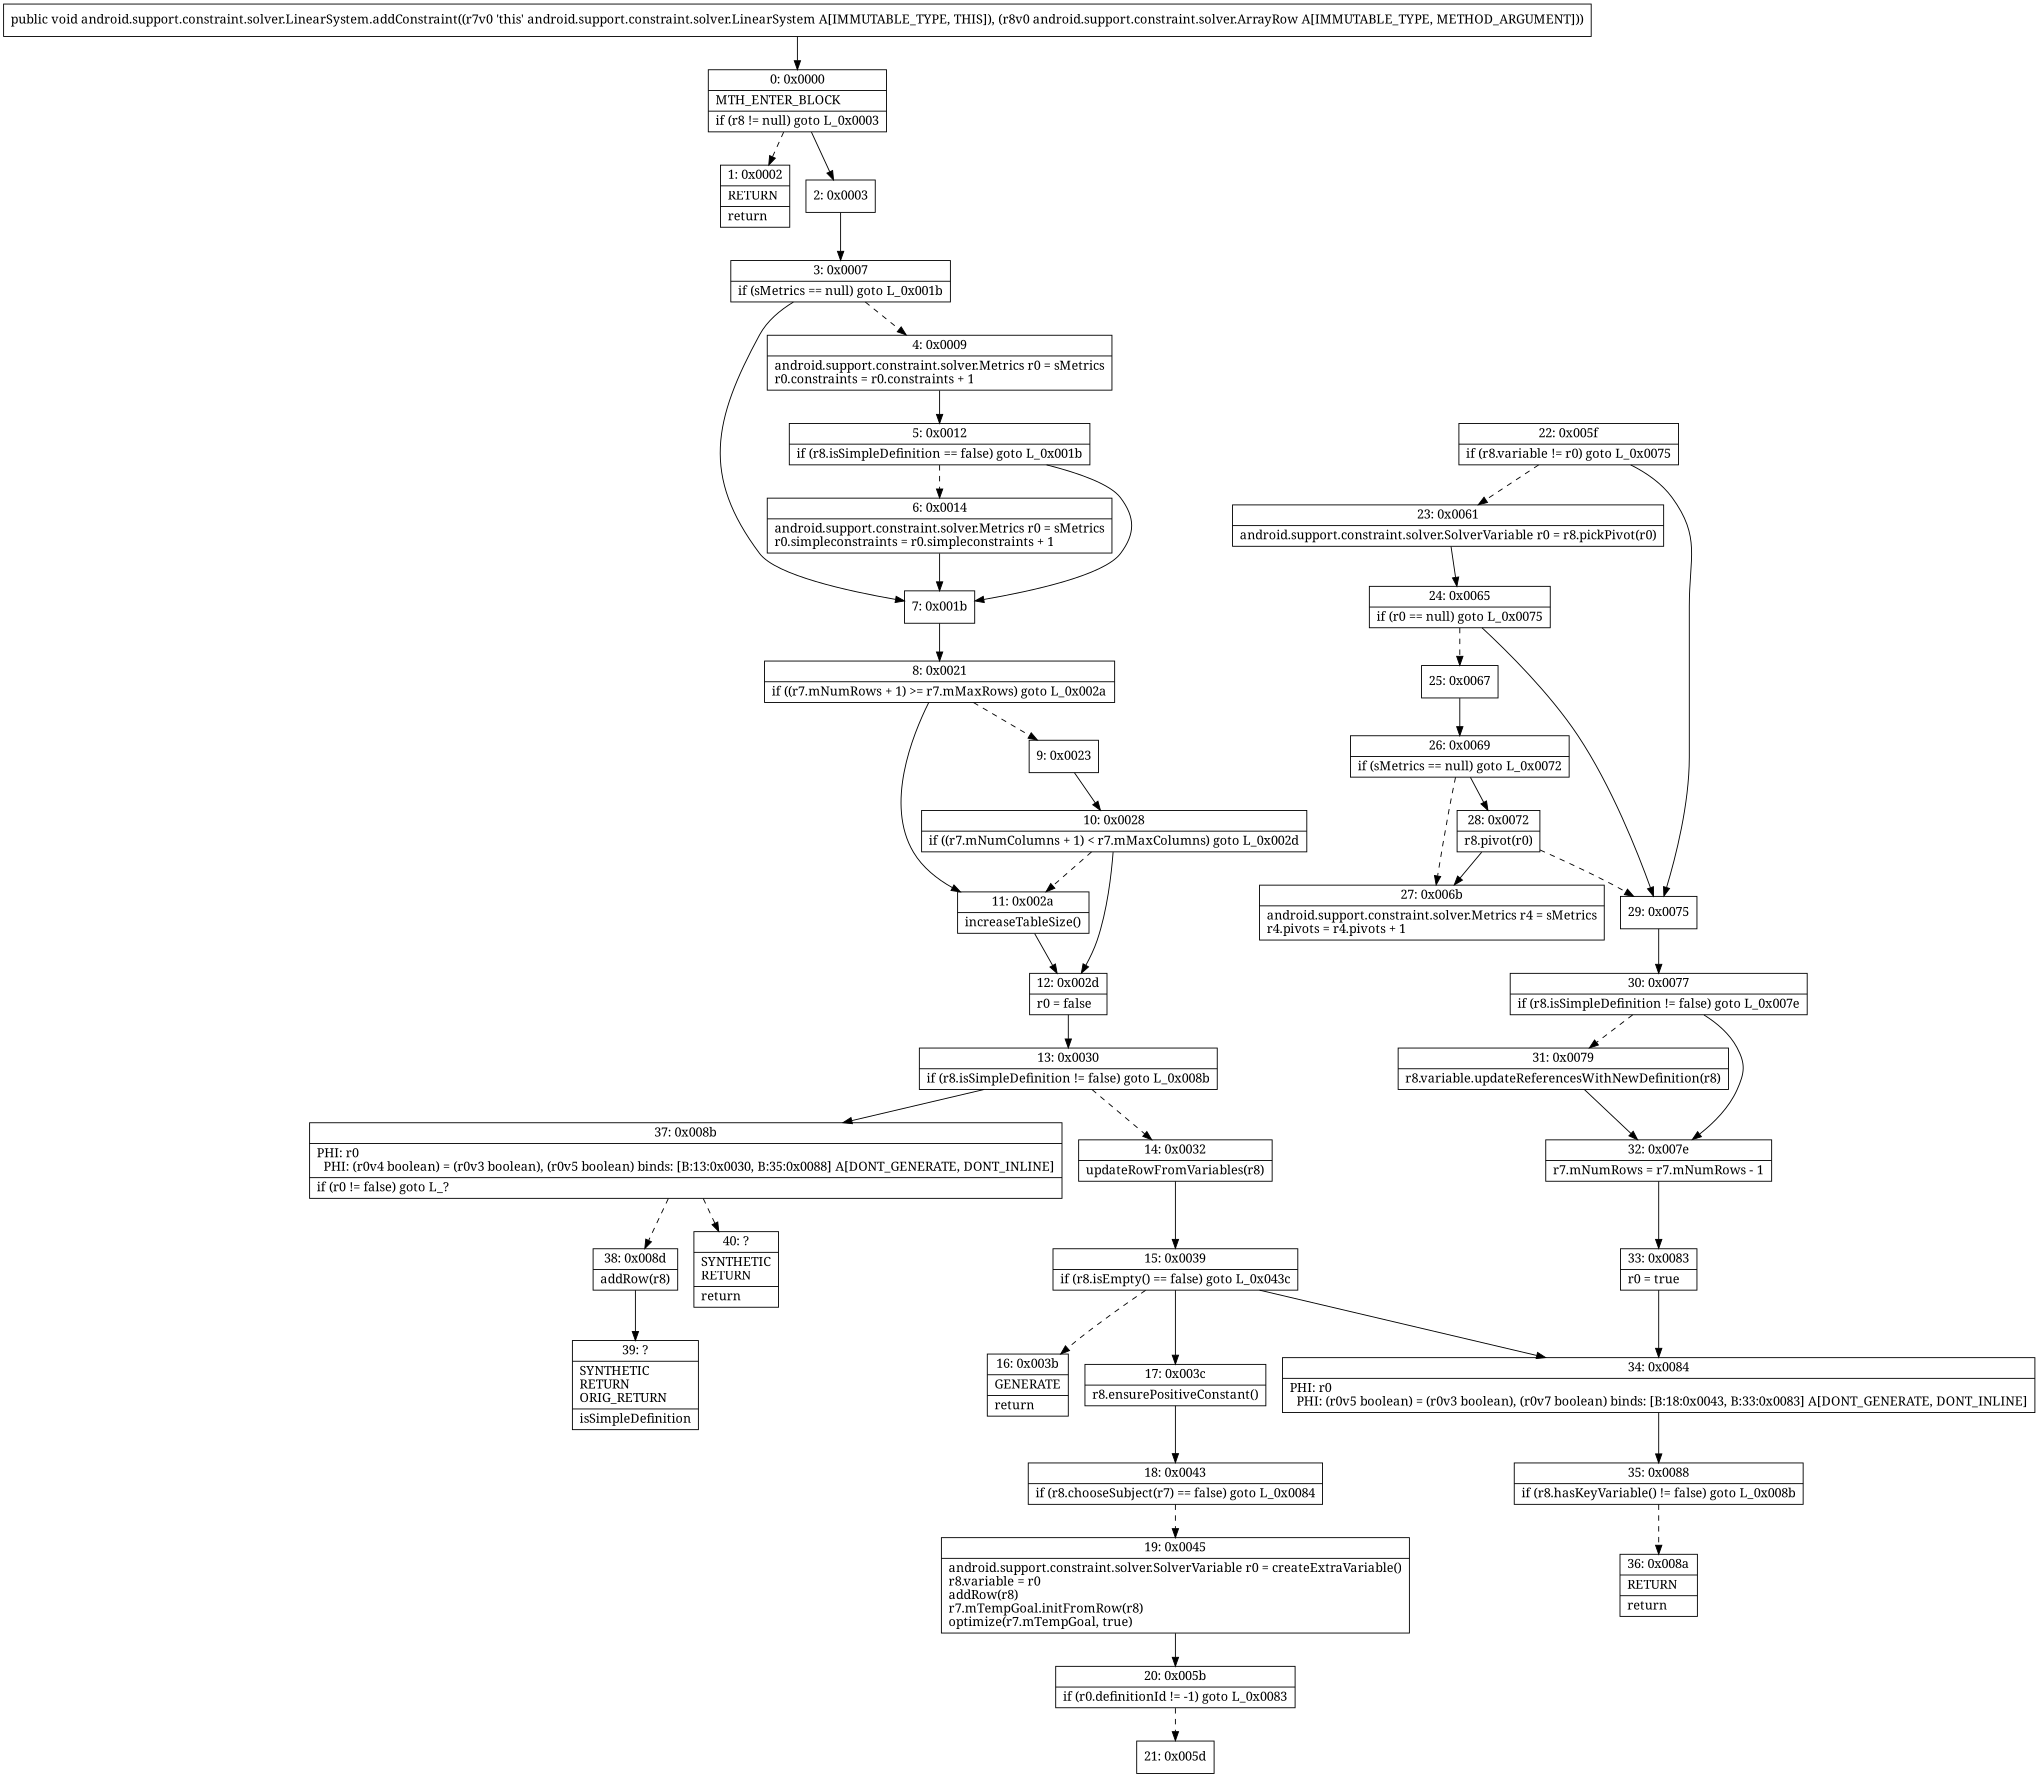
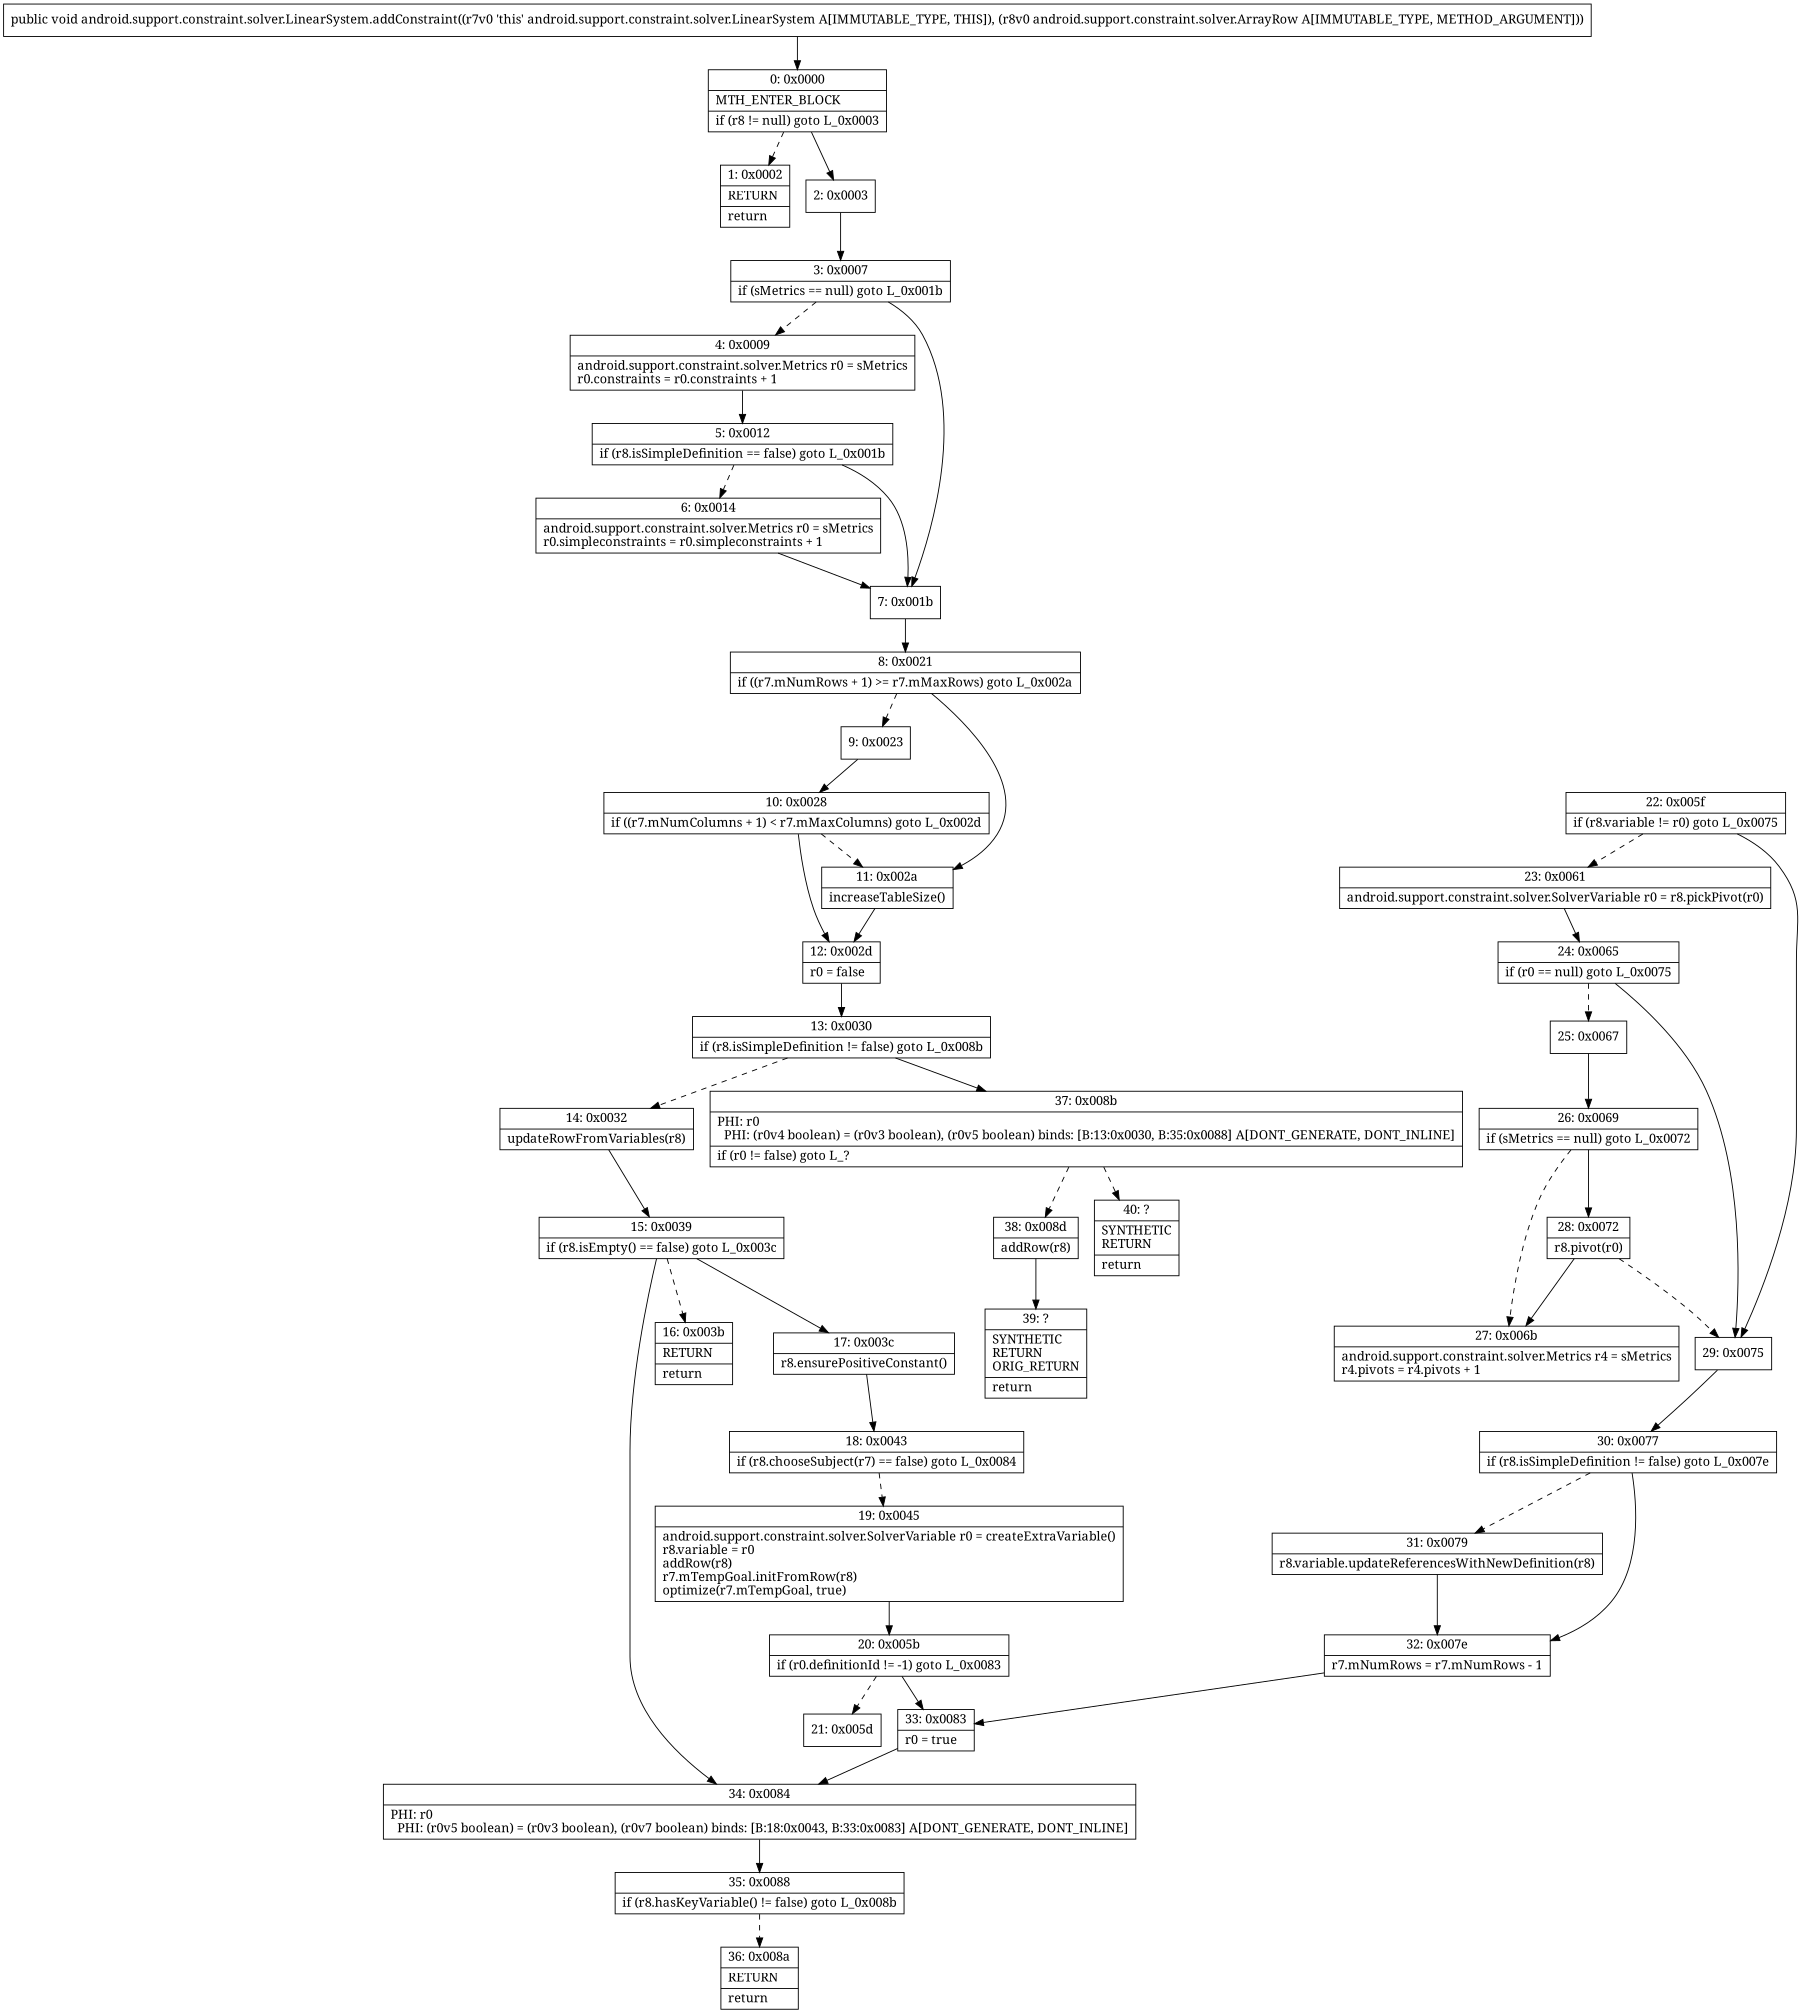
(1175, 1279) -> (661, 1248)
(1028, 1385) -> (688, 1353)
(635, 1419) -> (1012, 1387)
none -> (910, 1689)
